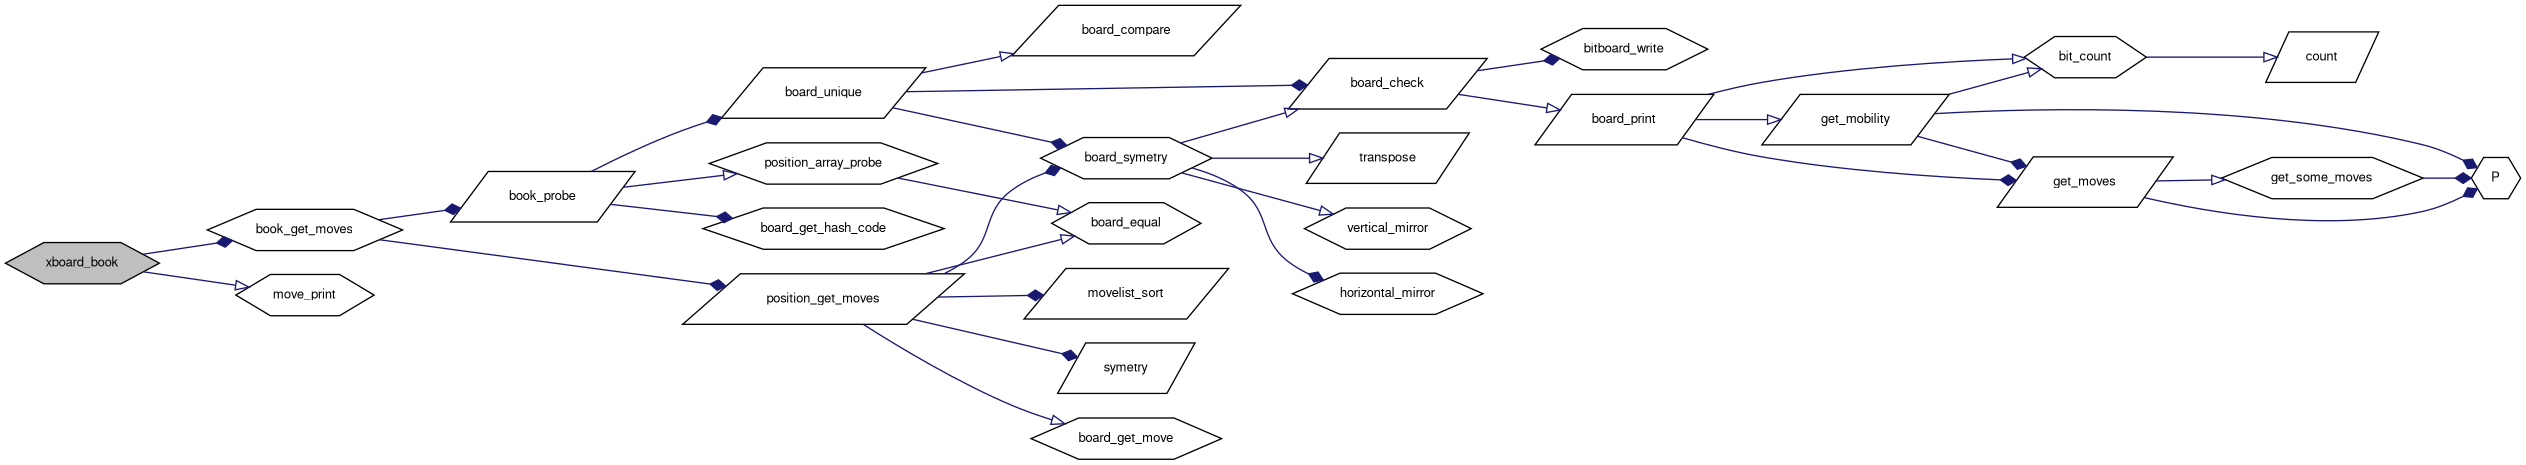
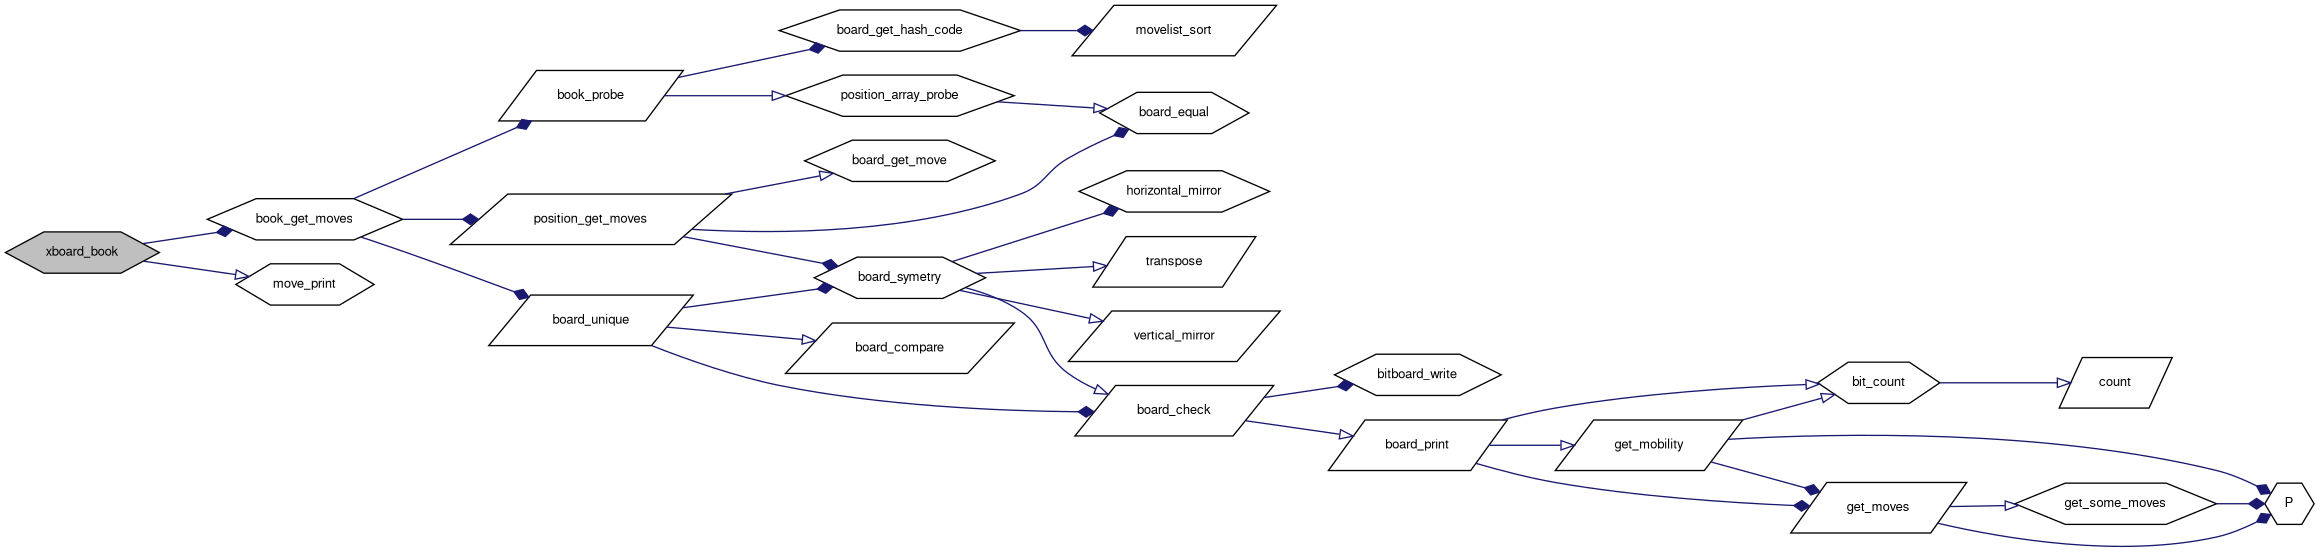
(648, 144) -> (438, 264)
(1388, 229) -> (1174, 336)
(993, 257) -> (913, 221)
(983, 296) -> (1049, 31)
(1126, 368) -> none
